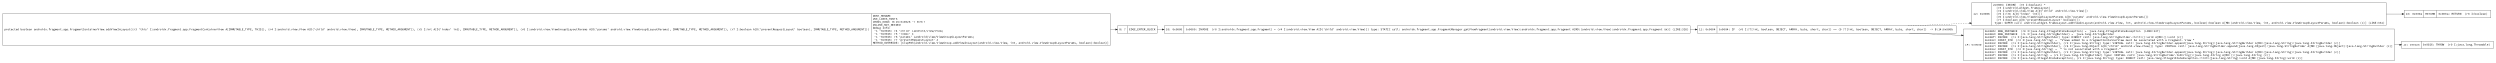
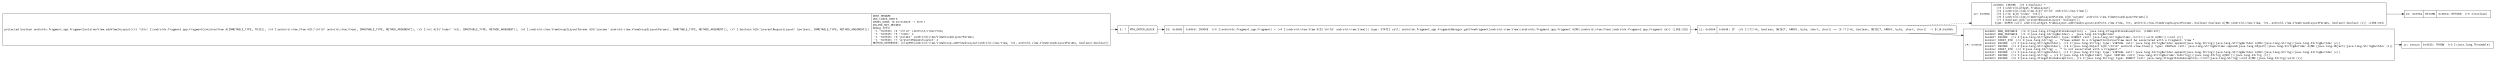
(1142, 29) -> (1142, 29)
